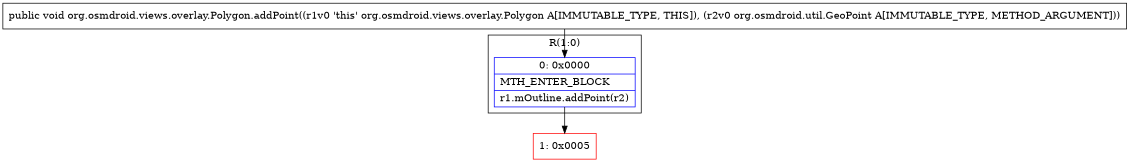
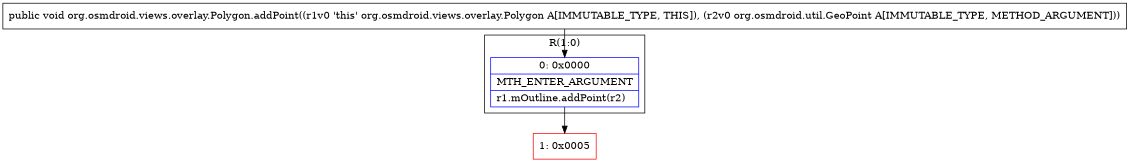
(555, 82) -> (565, 82)
